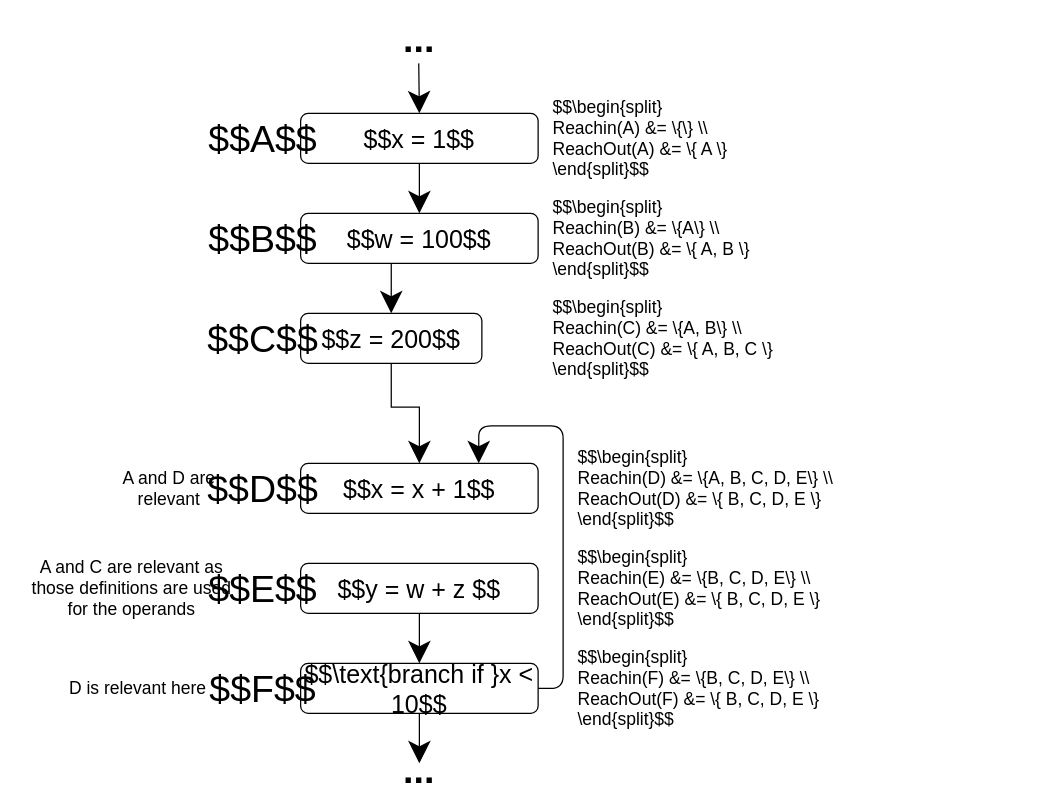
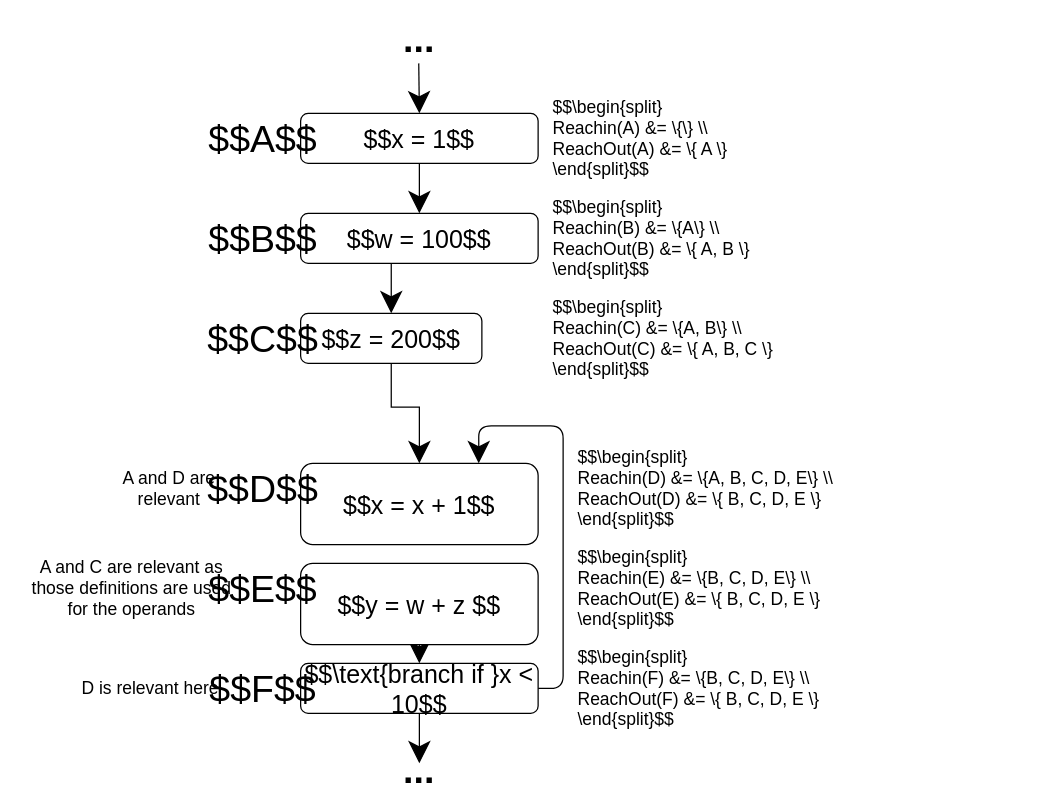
(419, 488) -> (419, 504)
(419, 588) -> (419, 604)
(138, 688) -> (151, 688)
